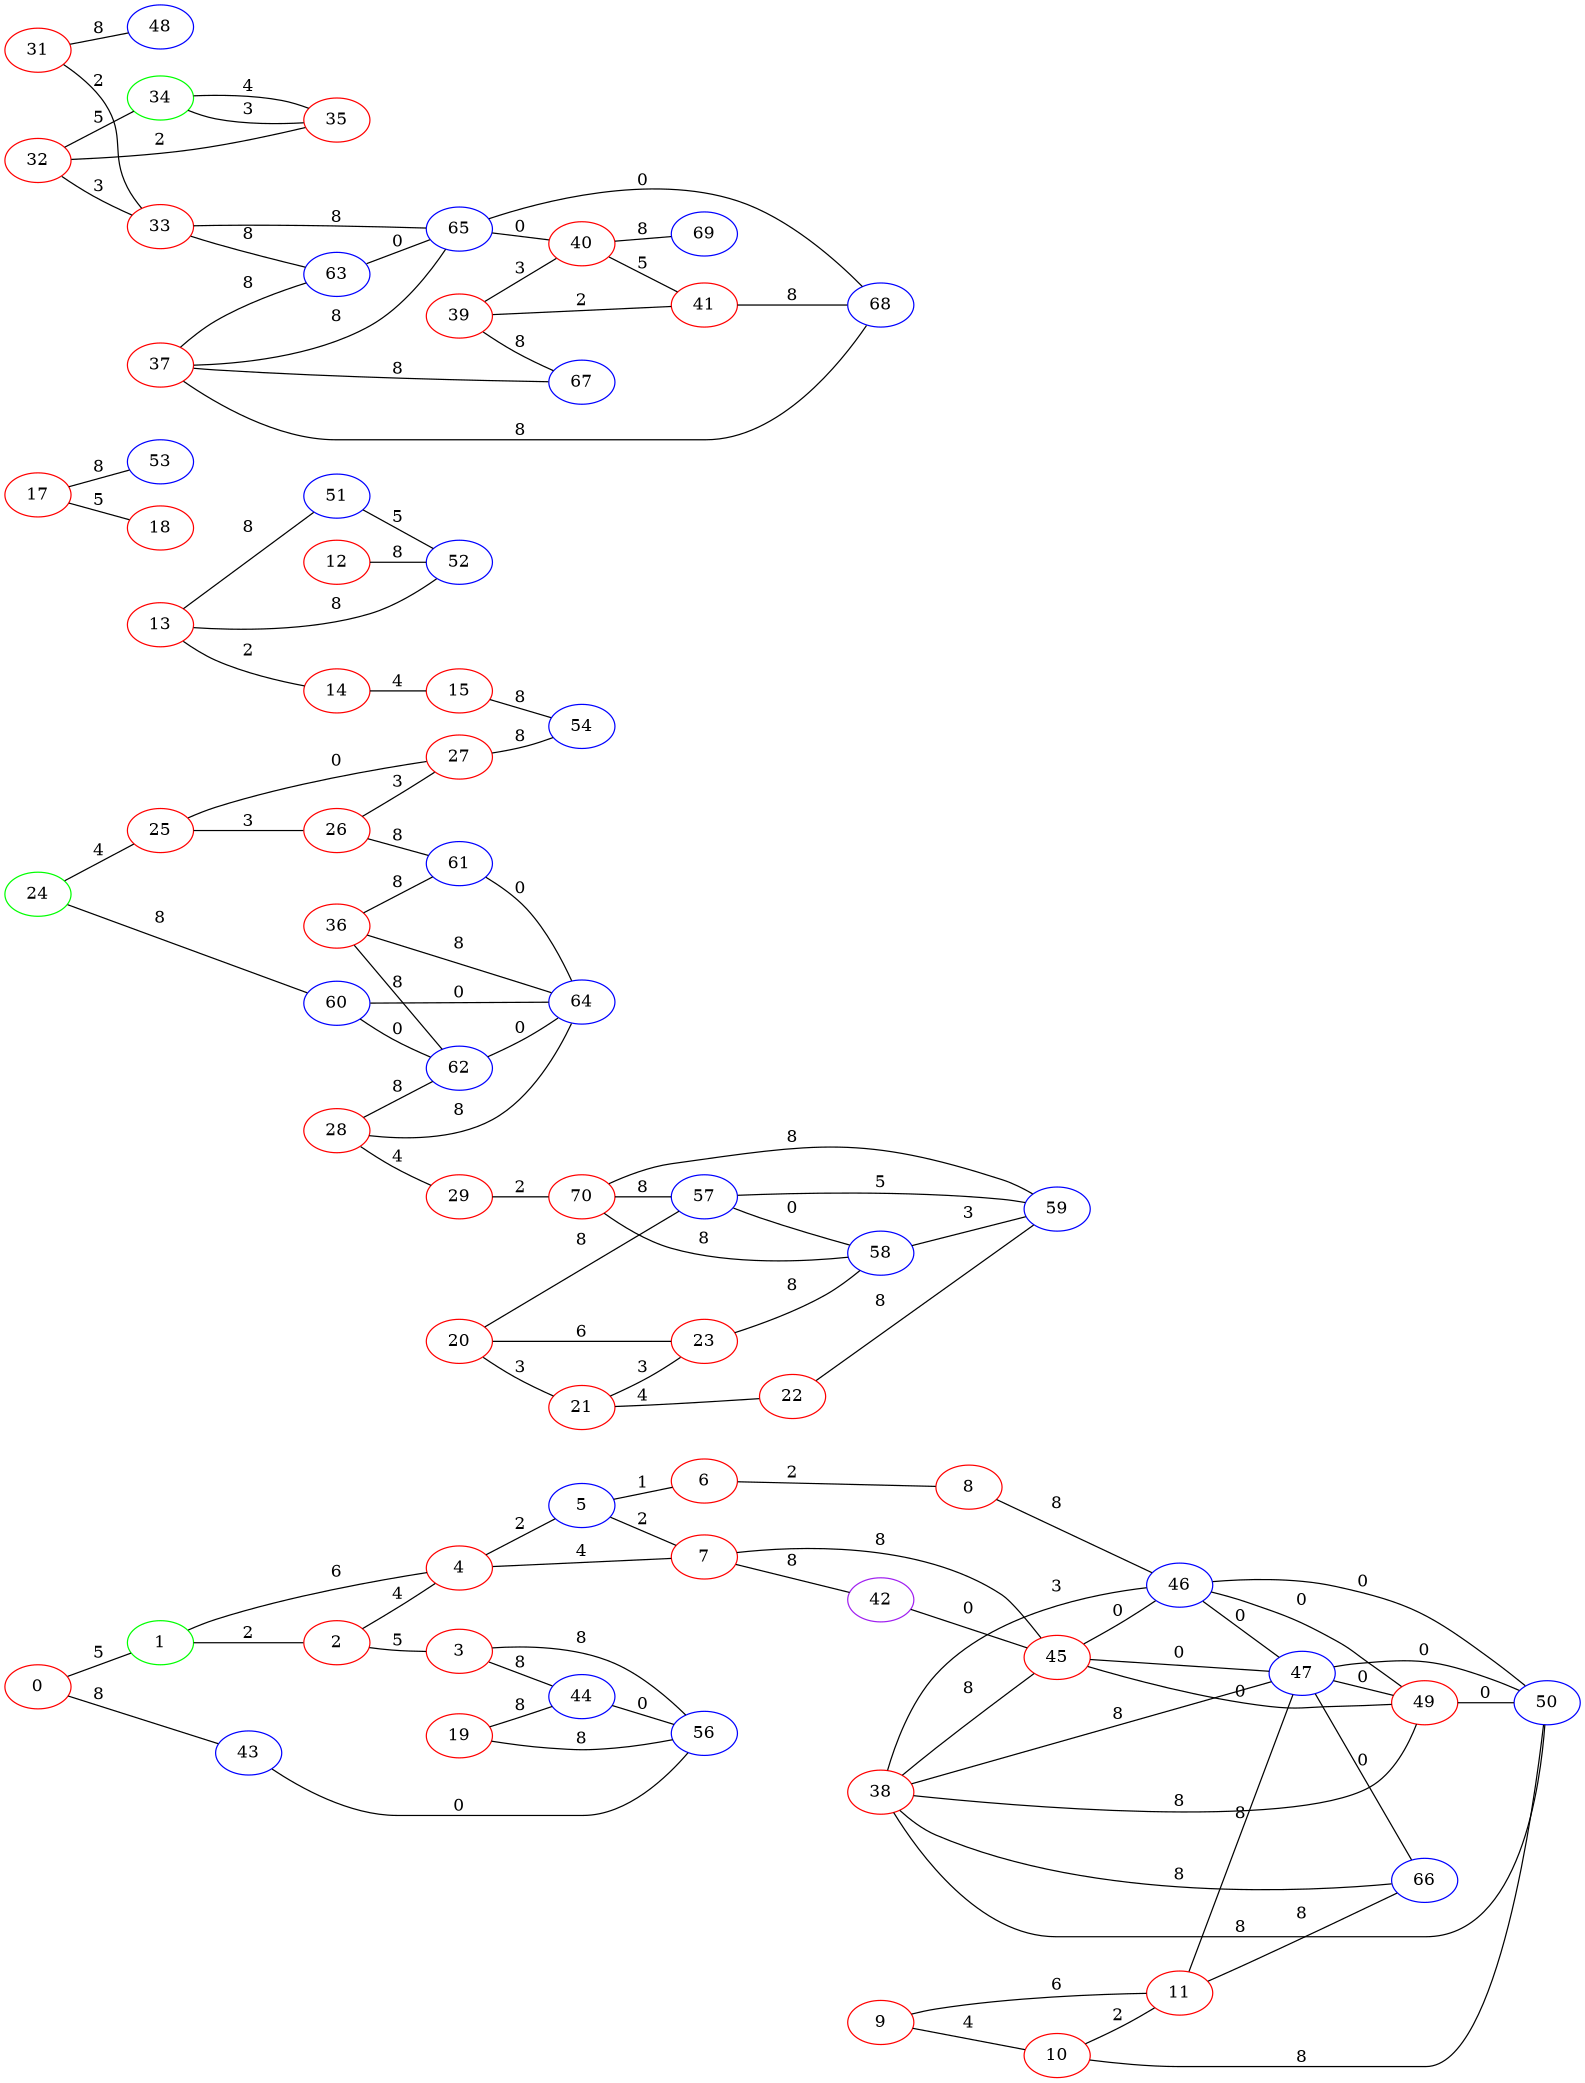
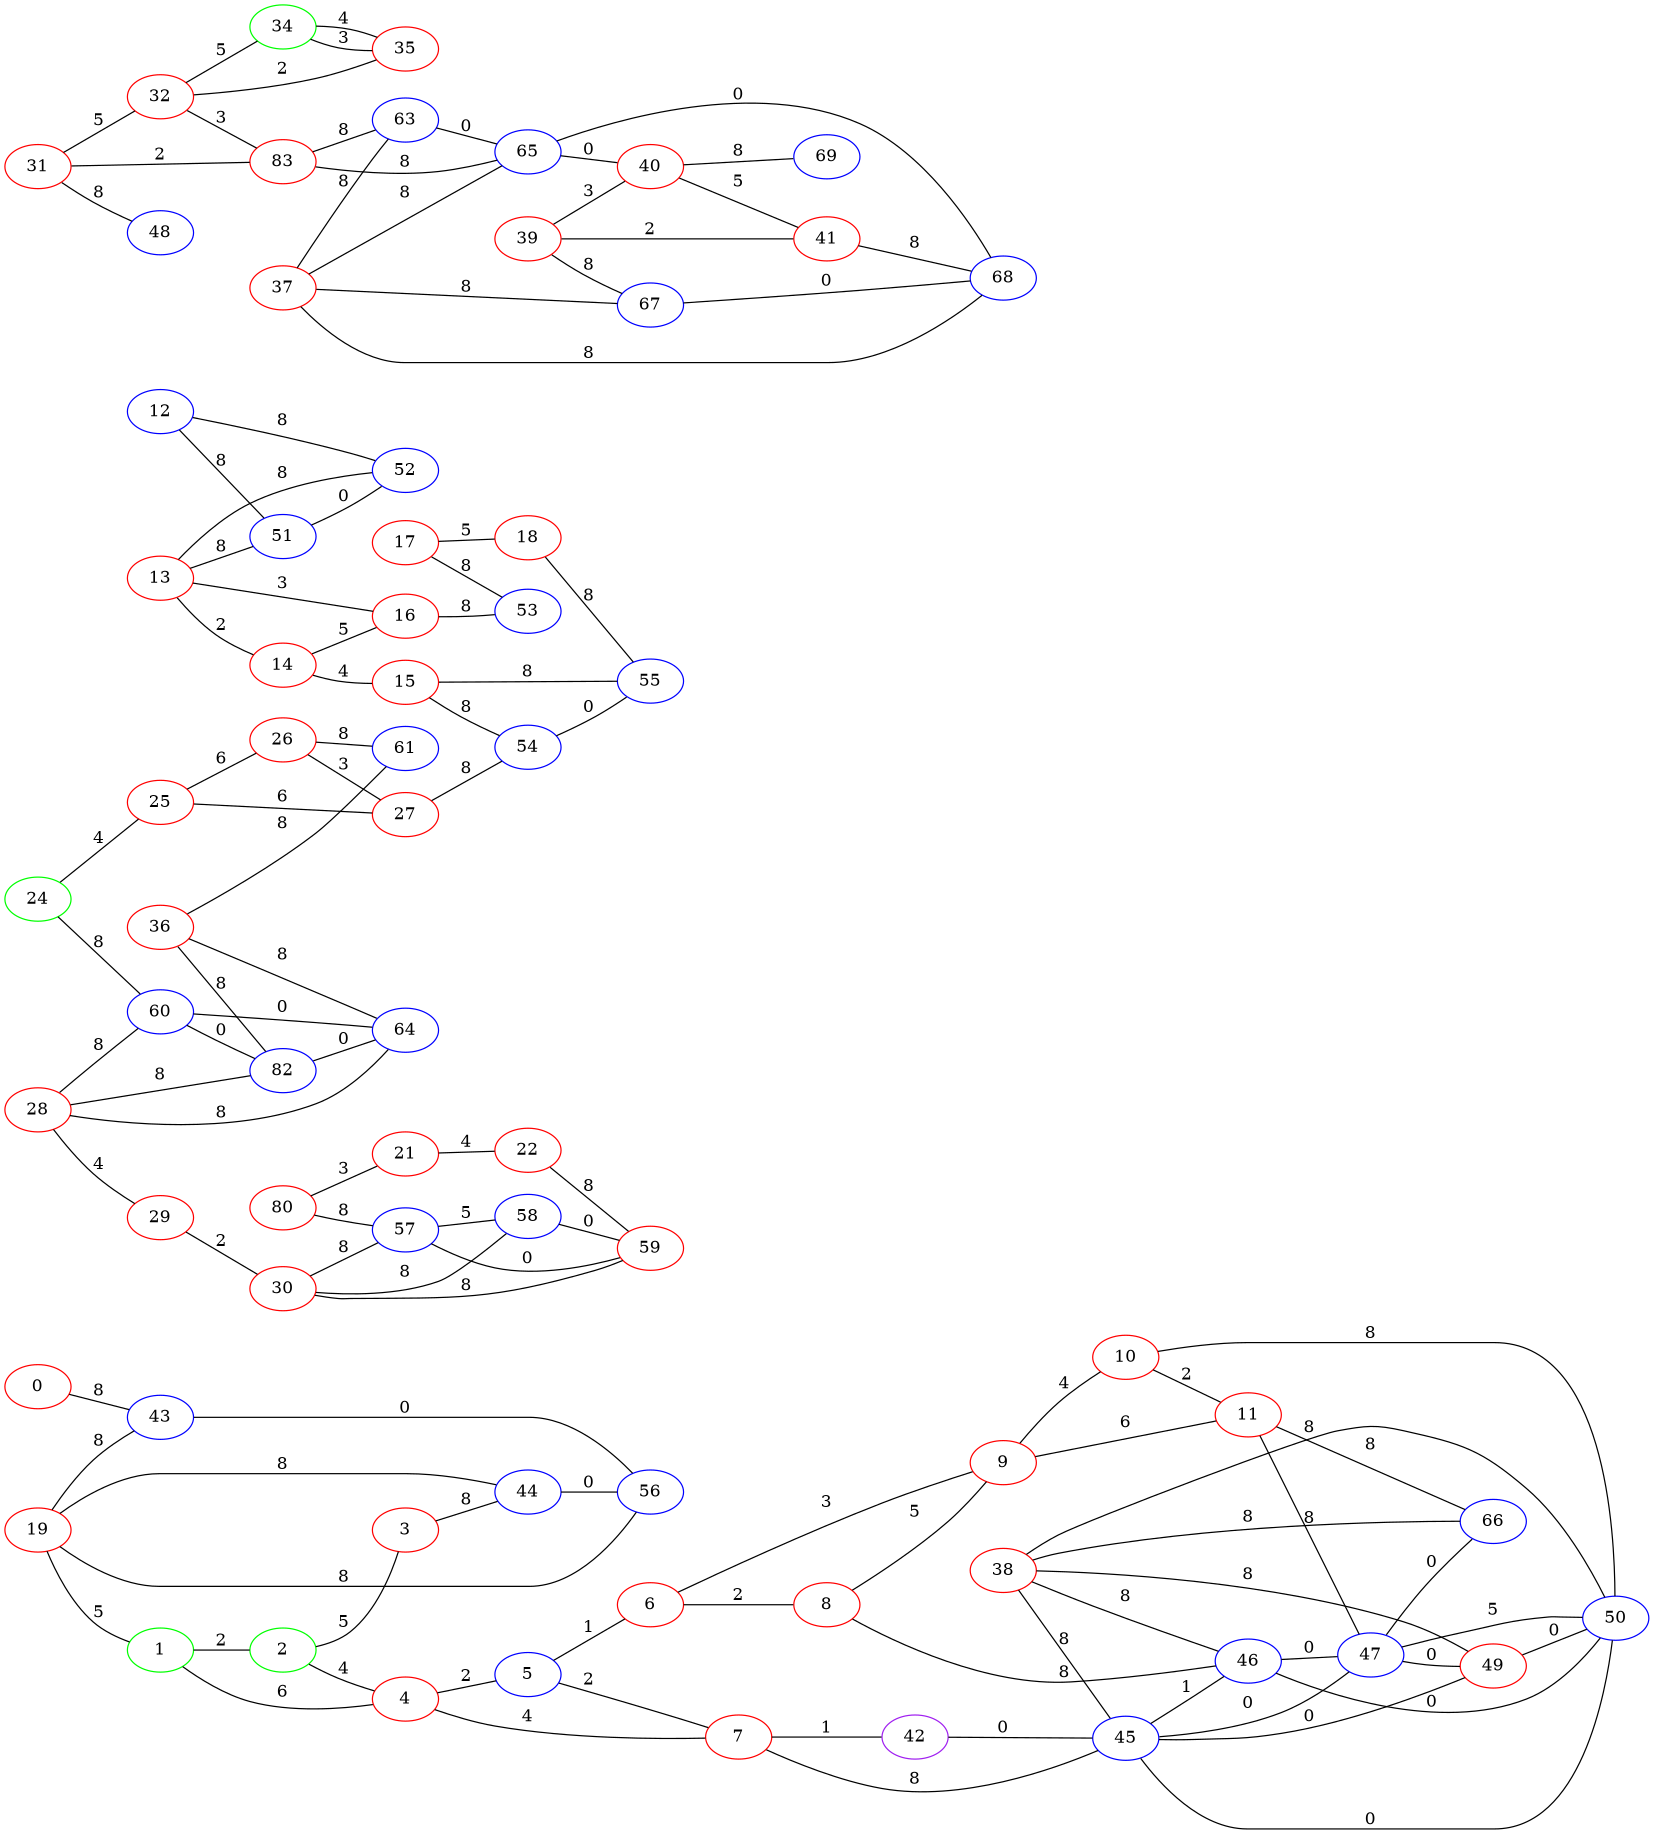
none -> (99, 132)
(160, 227) -> (283, 162)
none -> (827, 293)
none -> (222, 474)
(398, 518) -> (344, 497)
(337, 562) -> (160, 412)
none -> (405, 616)
none -> (650, 681)
(337, 761) -> (283, 797)
(249, 821) -> (222, 759)
(537, 922) -> none
none -> (99, 1060)
(459, 1068) -> (283, 1071)
(881, 1183) -> (528, 1259)
(582, 1197) -> (283, 1289)
(793, 1208) -> (467, 1213)
(1057, 1209) -> (650, 1248)
(969, 1213) -> (589, 1222)
(459, 1341) -> (283, 1208)
(704, 1341) -> none
none -> (88, 1465)
none -> (823, 1527)
none -> (924, 1541)
(793, 1561) -> (827, 1728)
(1057, 1587) -> (1126, 1597)
(1118, 1611) -> (1187, 1687)
(1312, 1628) -> none
(337, 1643) -> (283, 1650)
(1425, 1651) -> (1493, 1610)
(598, 1657) -> none
(1057, 1657) -> (1126, 1738)
(99, 1665) -> (78, 1606)
(1092, 1733) -> none
none -> (1425, 1829)
